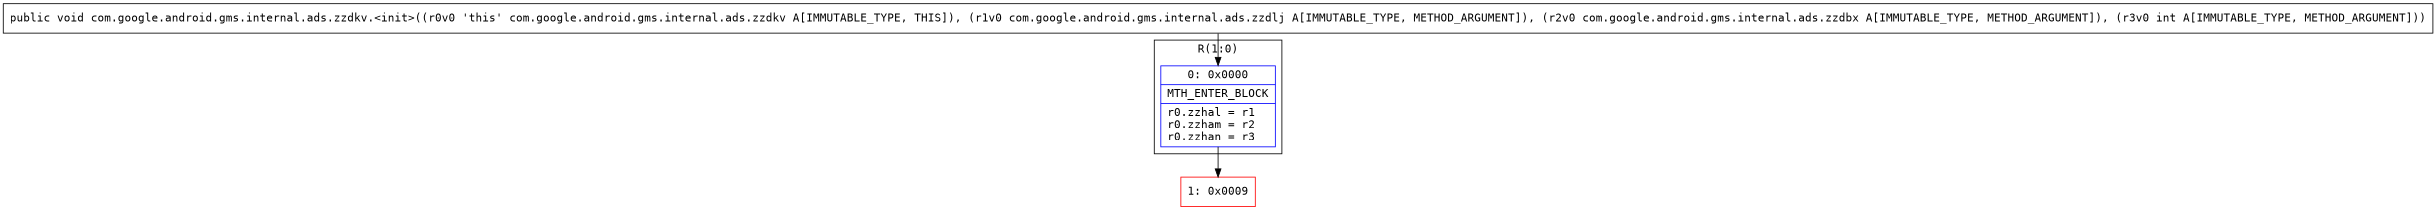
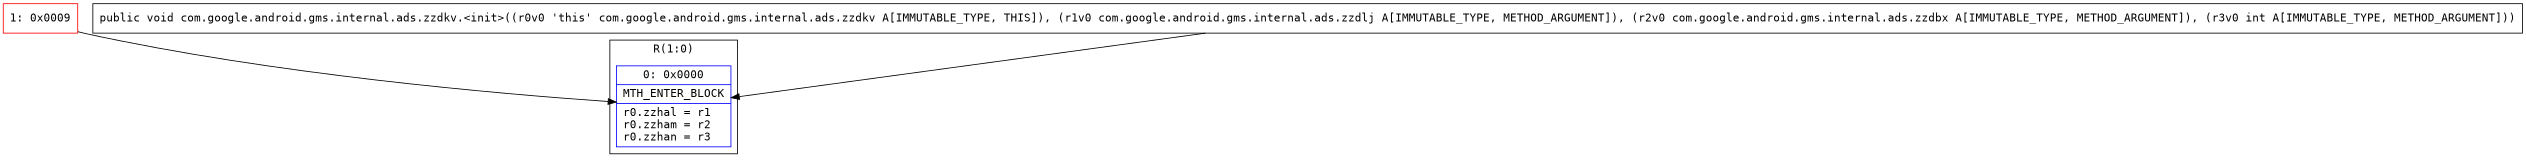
(1218, 159) -> (342, 76)
